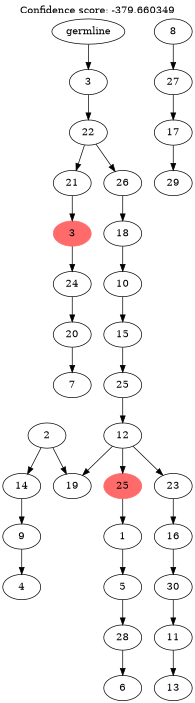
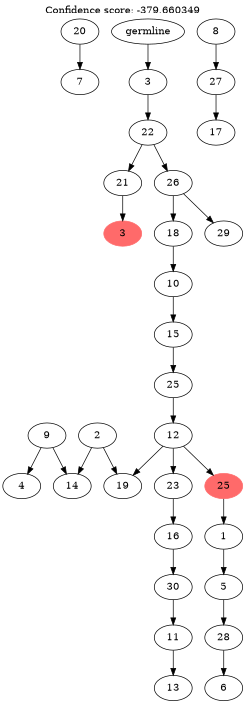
(173, 154) -> (196, 206)
(72, 284) -> none
(22, 508) -> (58, 458)
